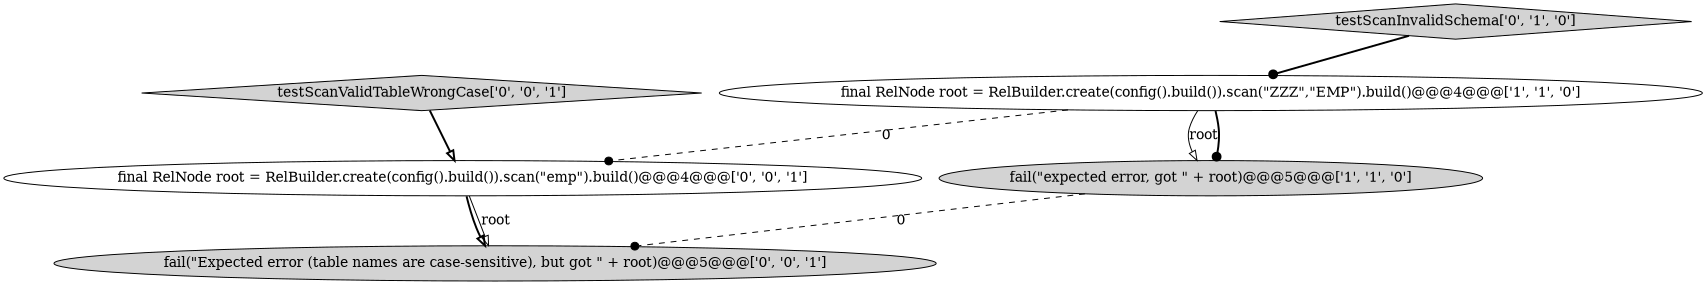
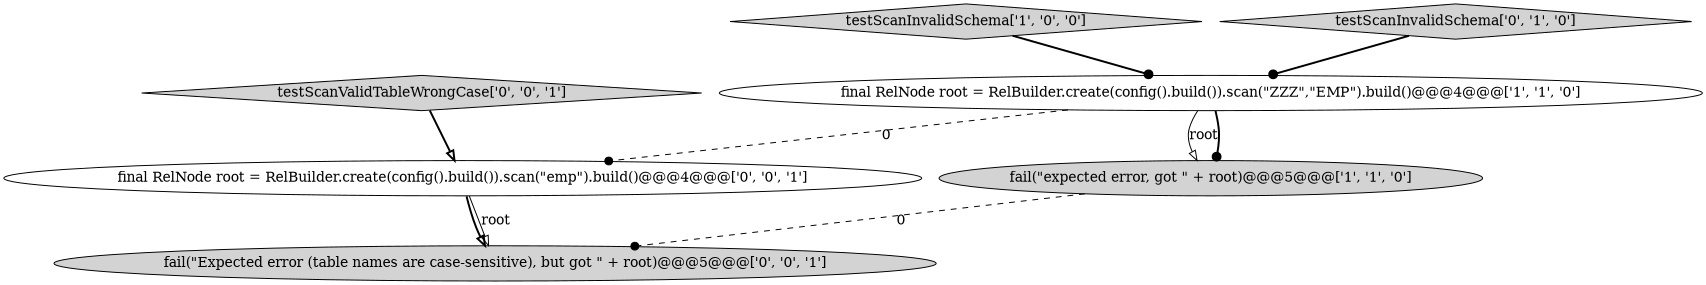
none -> (966, 22)
